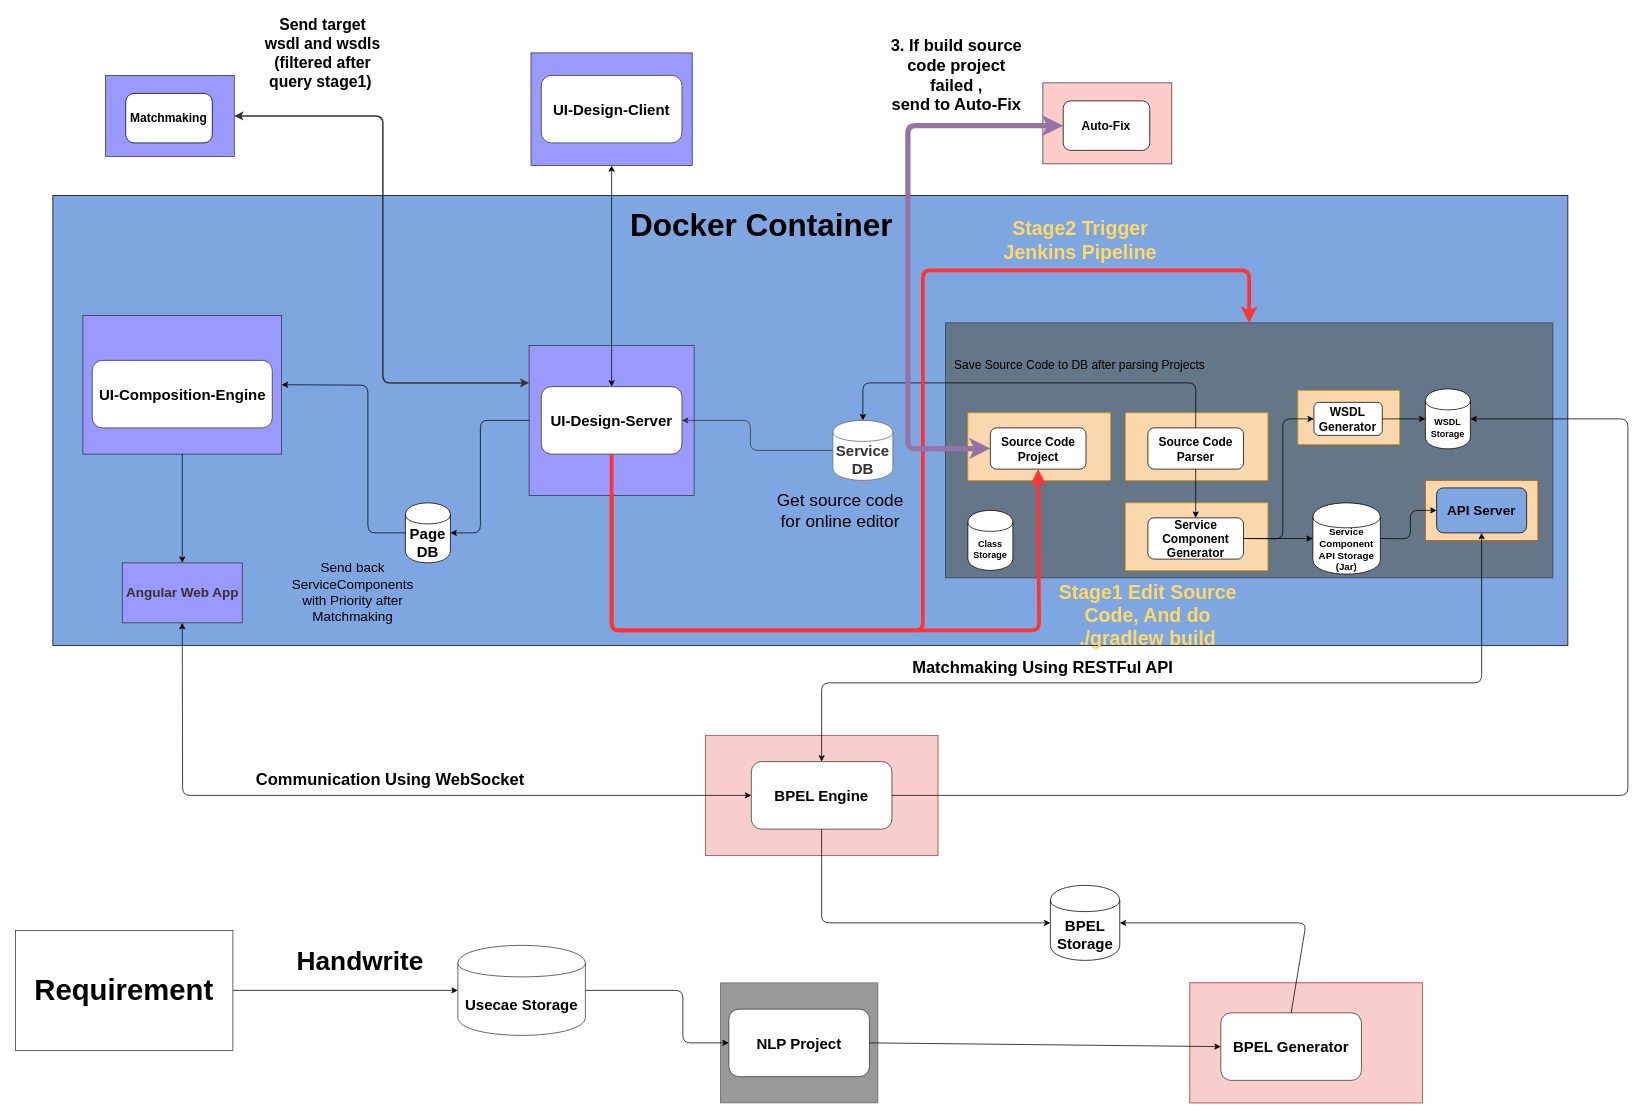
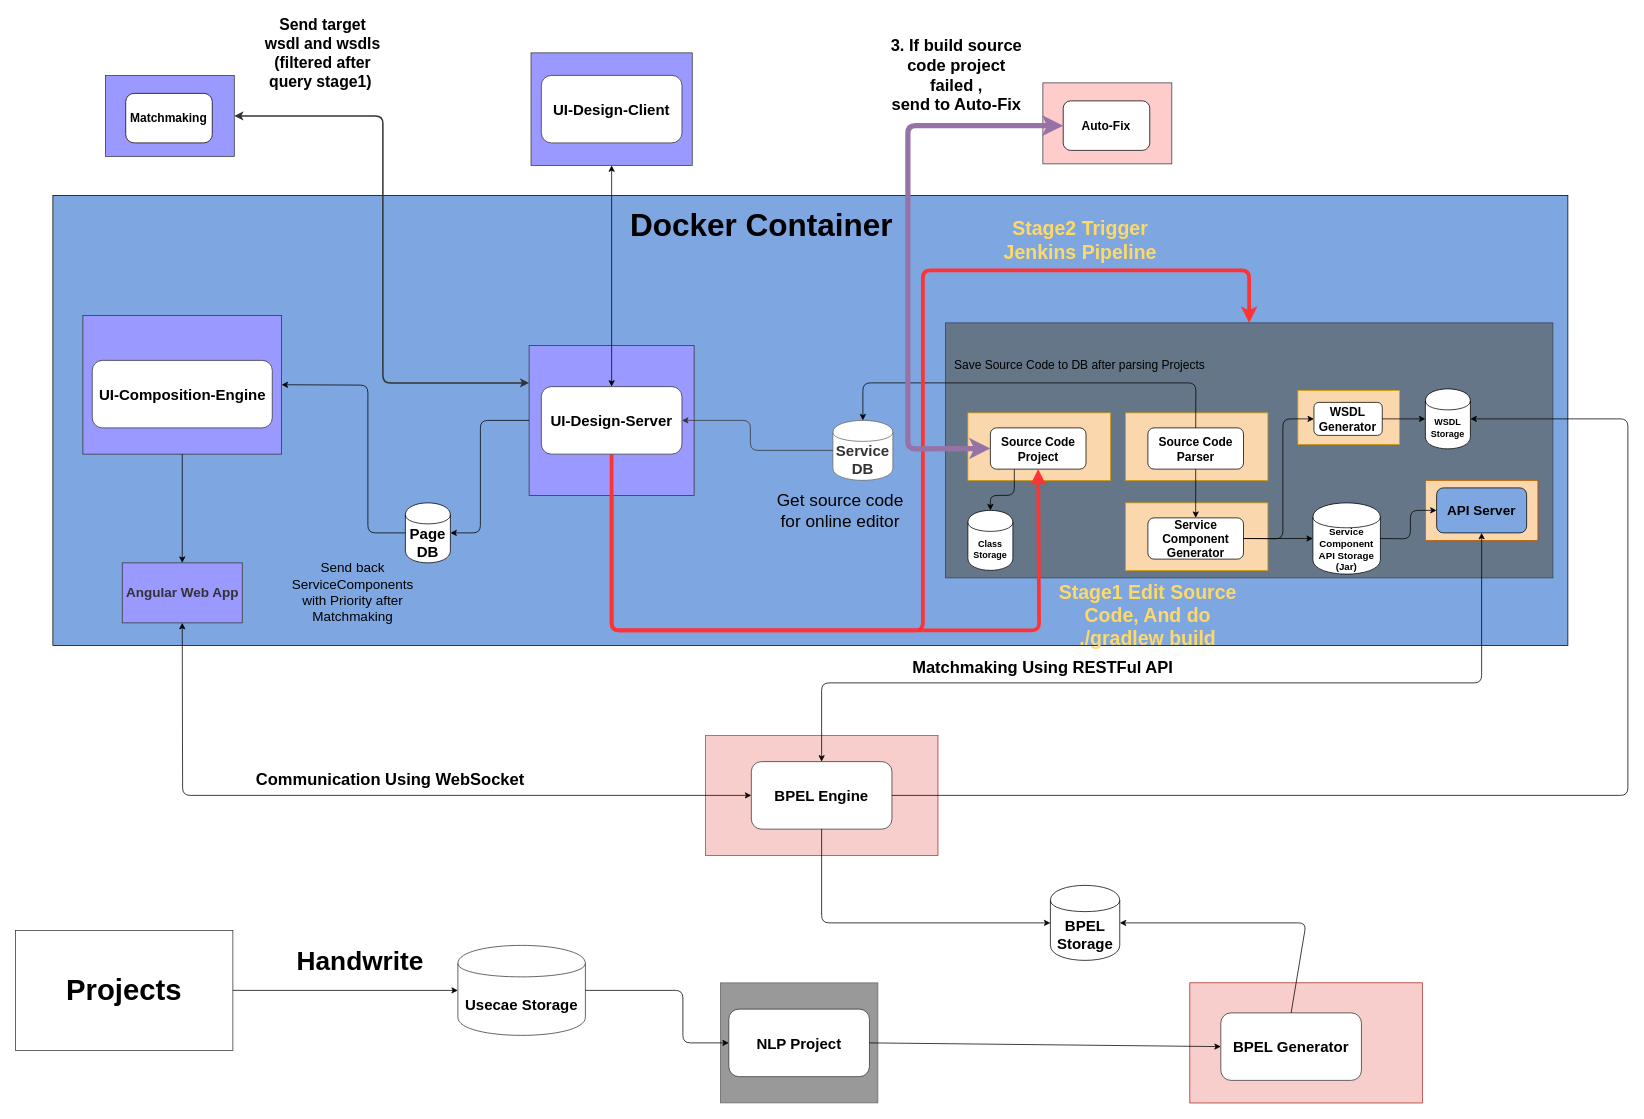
none -> (1010, 495)
(124, 990) -> (124, 990)
